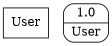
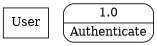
(86, 32) -> (109, 32)
